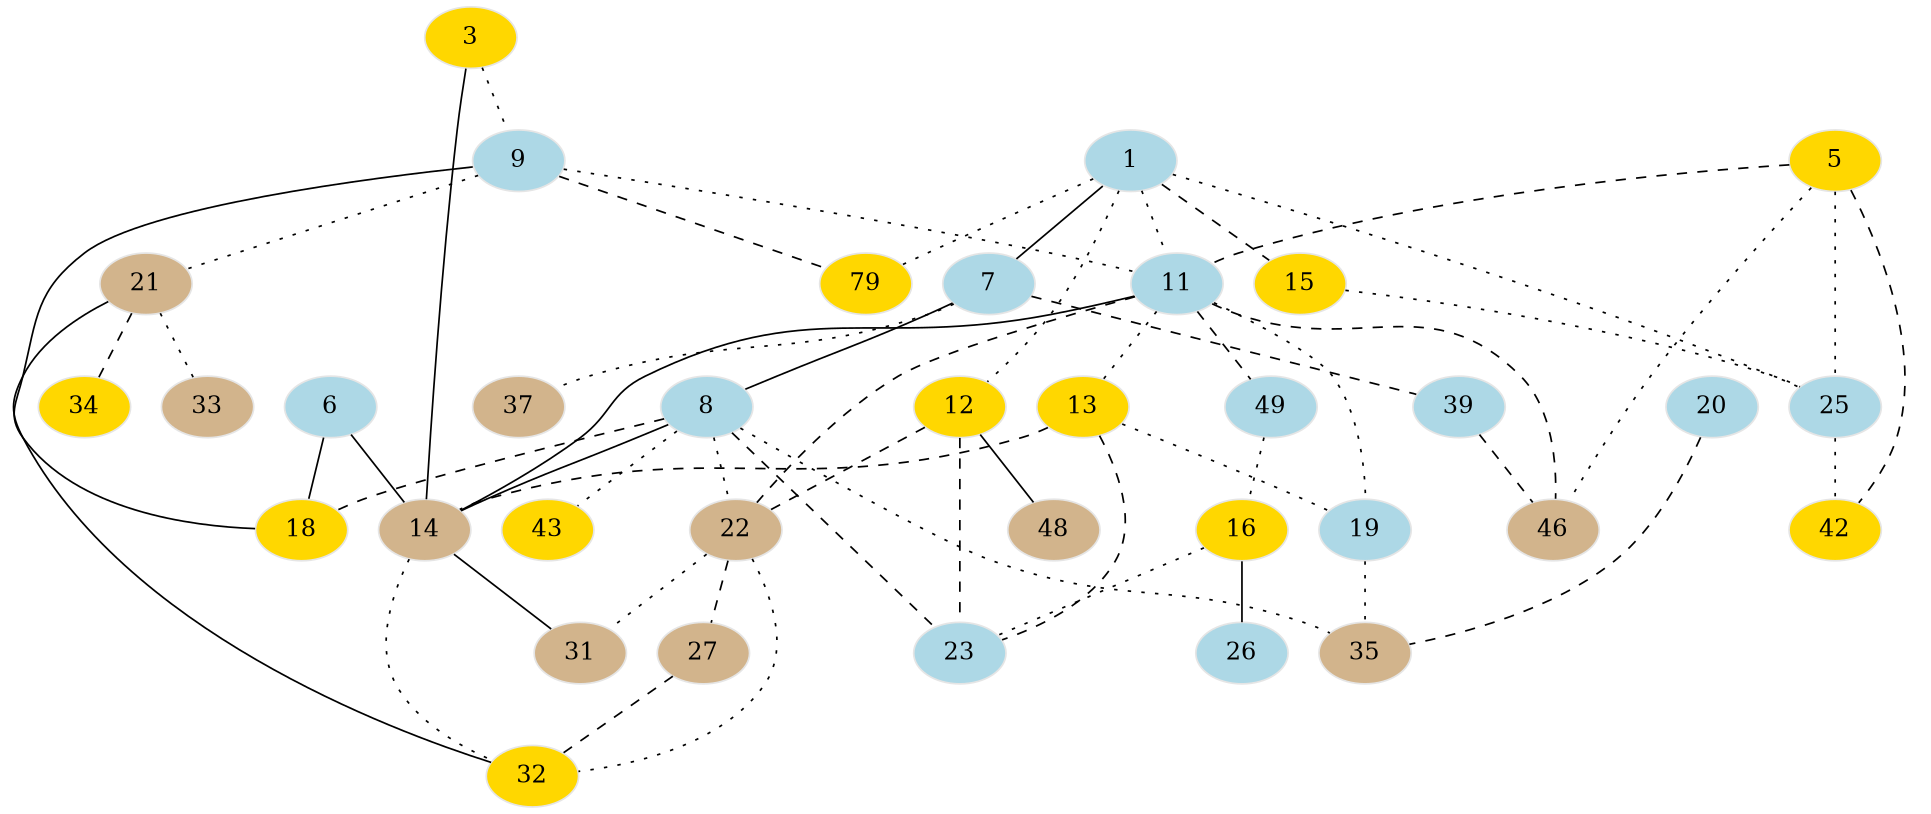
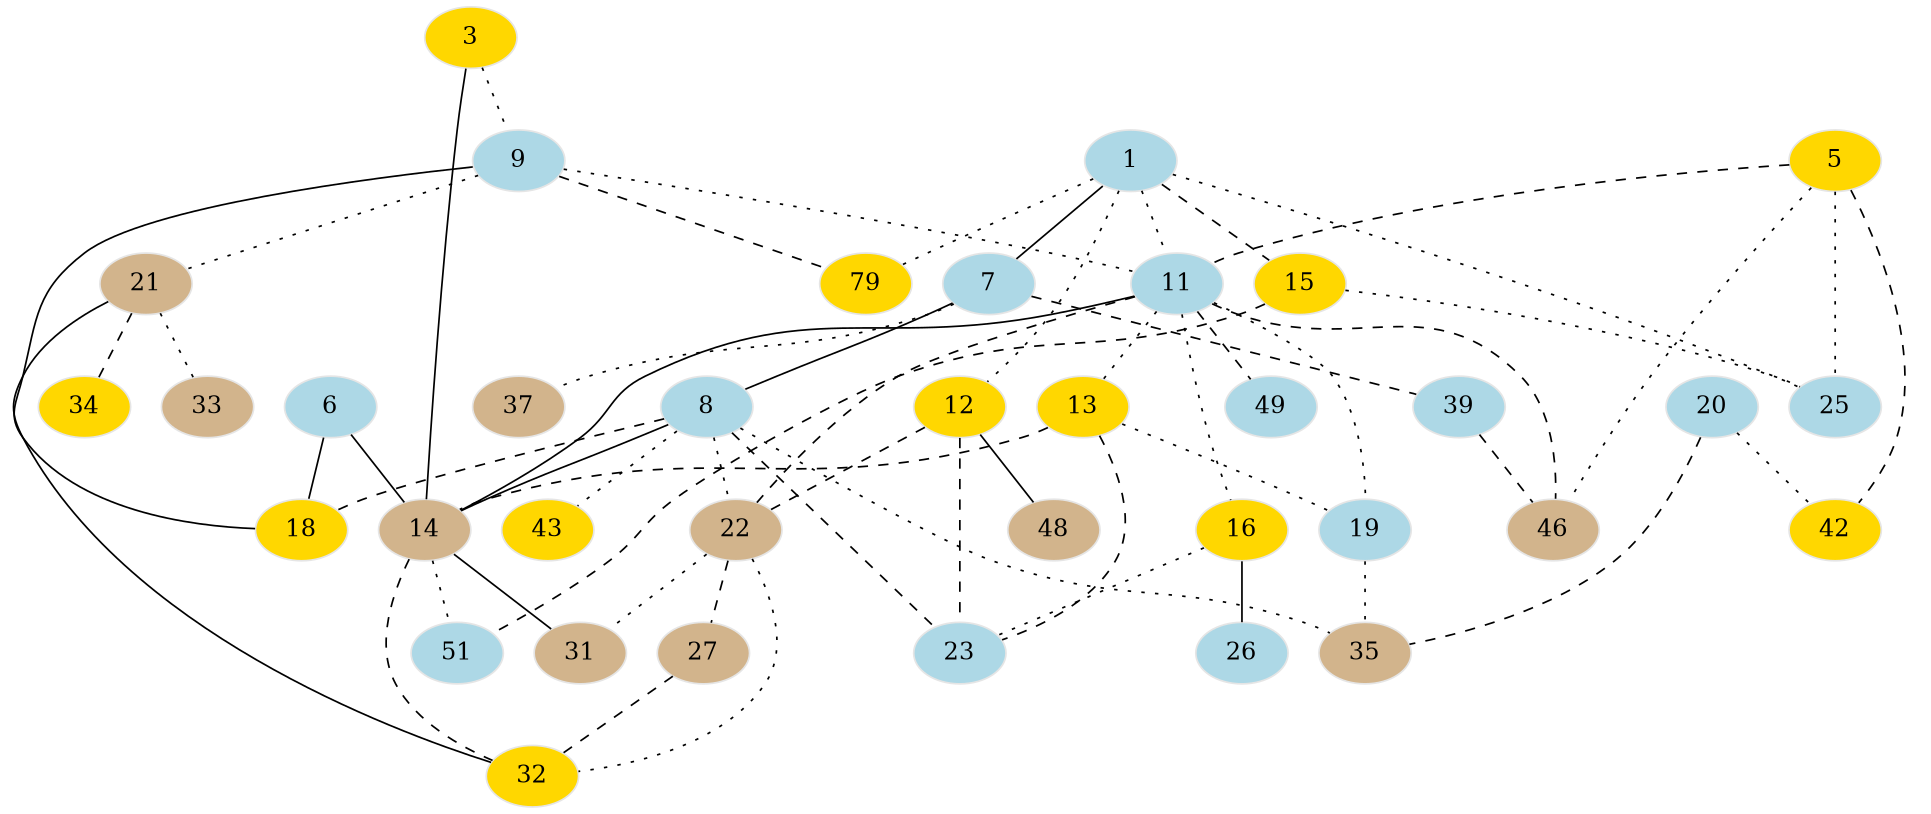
(1257, 467) -> (1202, 408)
(1835, 469) -> (1774, 468)
none -> (457, 653)
(395, 682) -> (395, 682)
